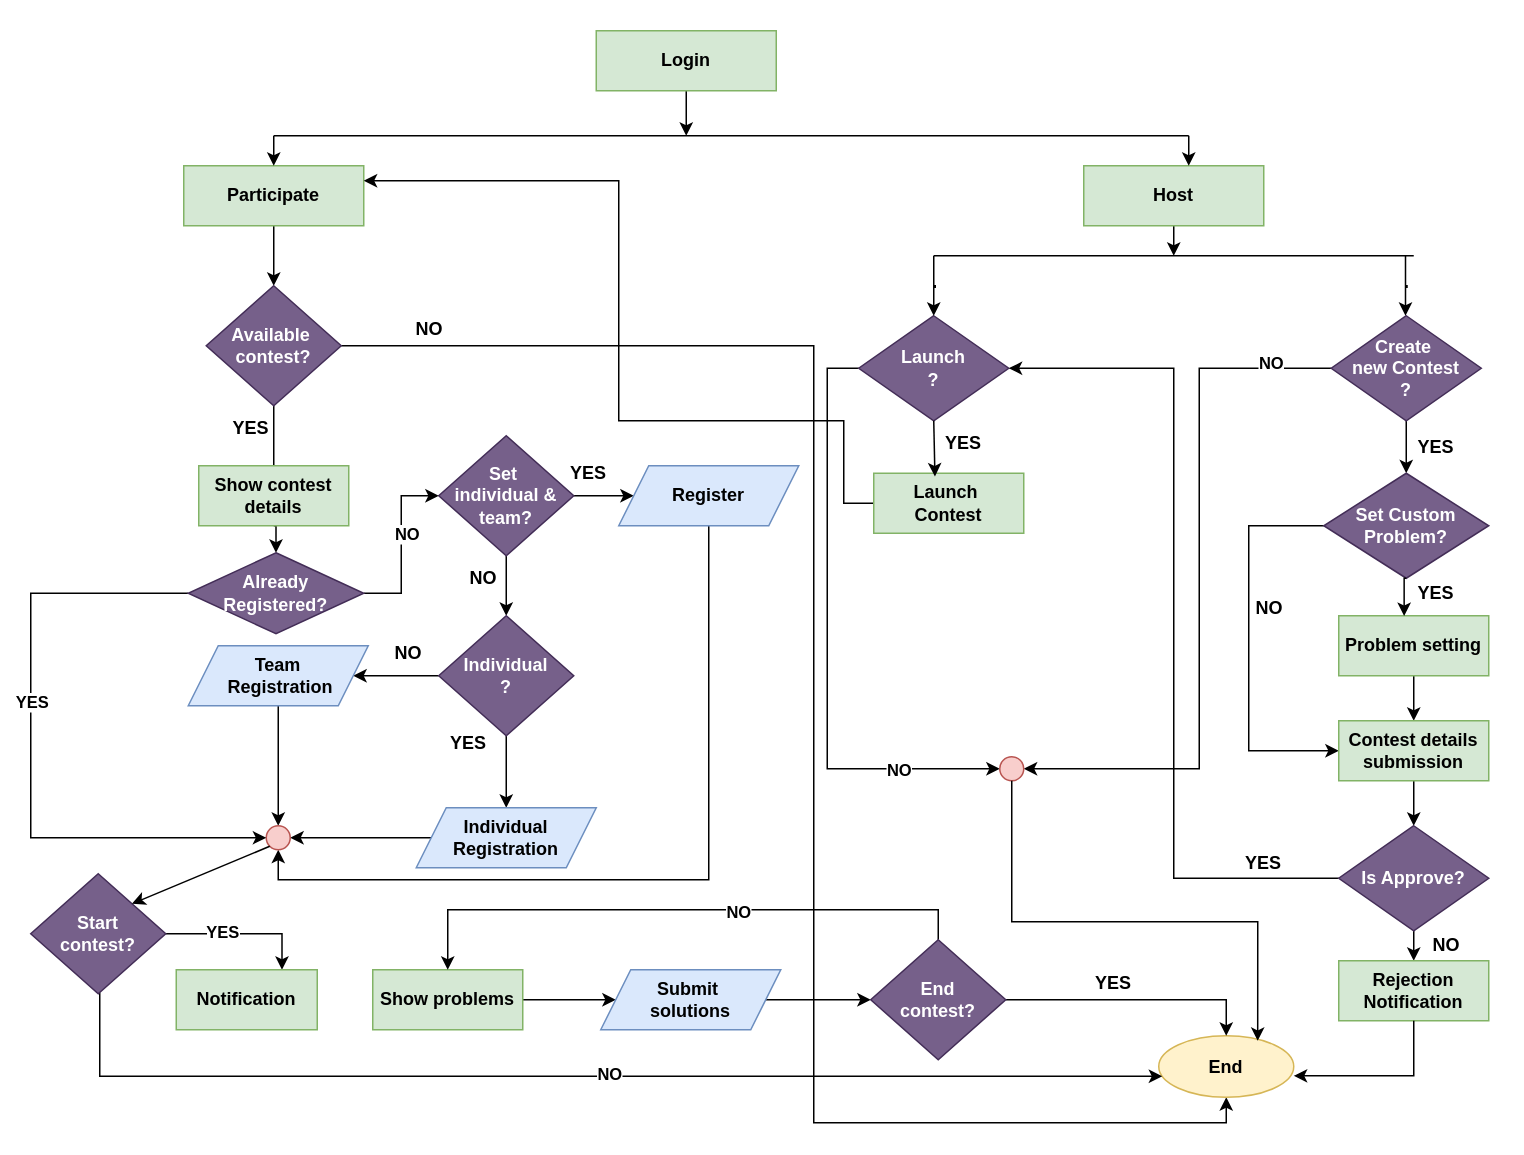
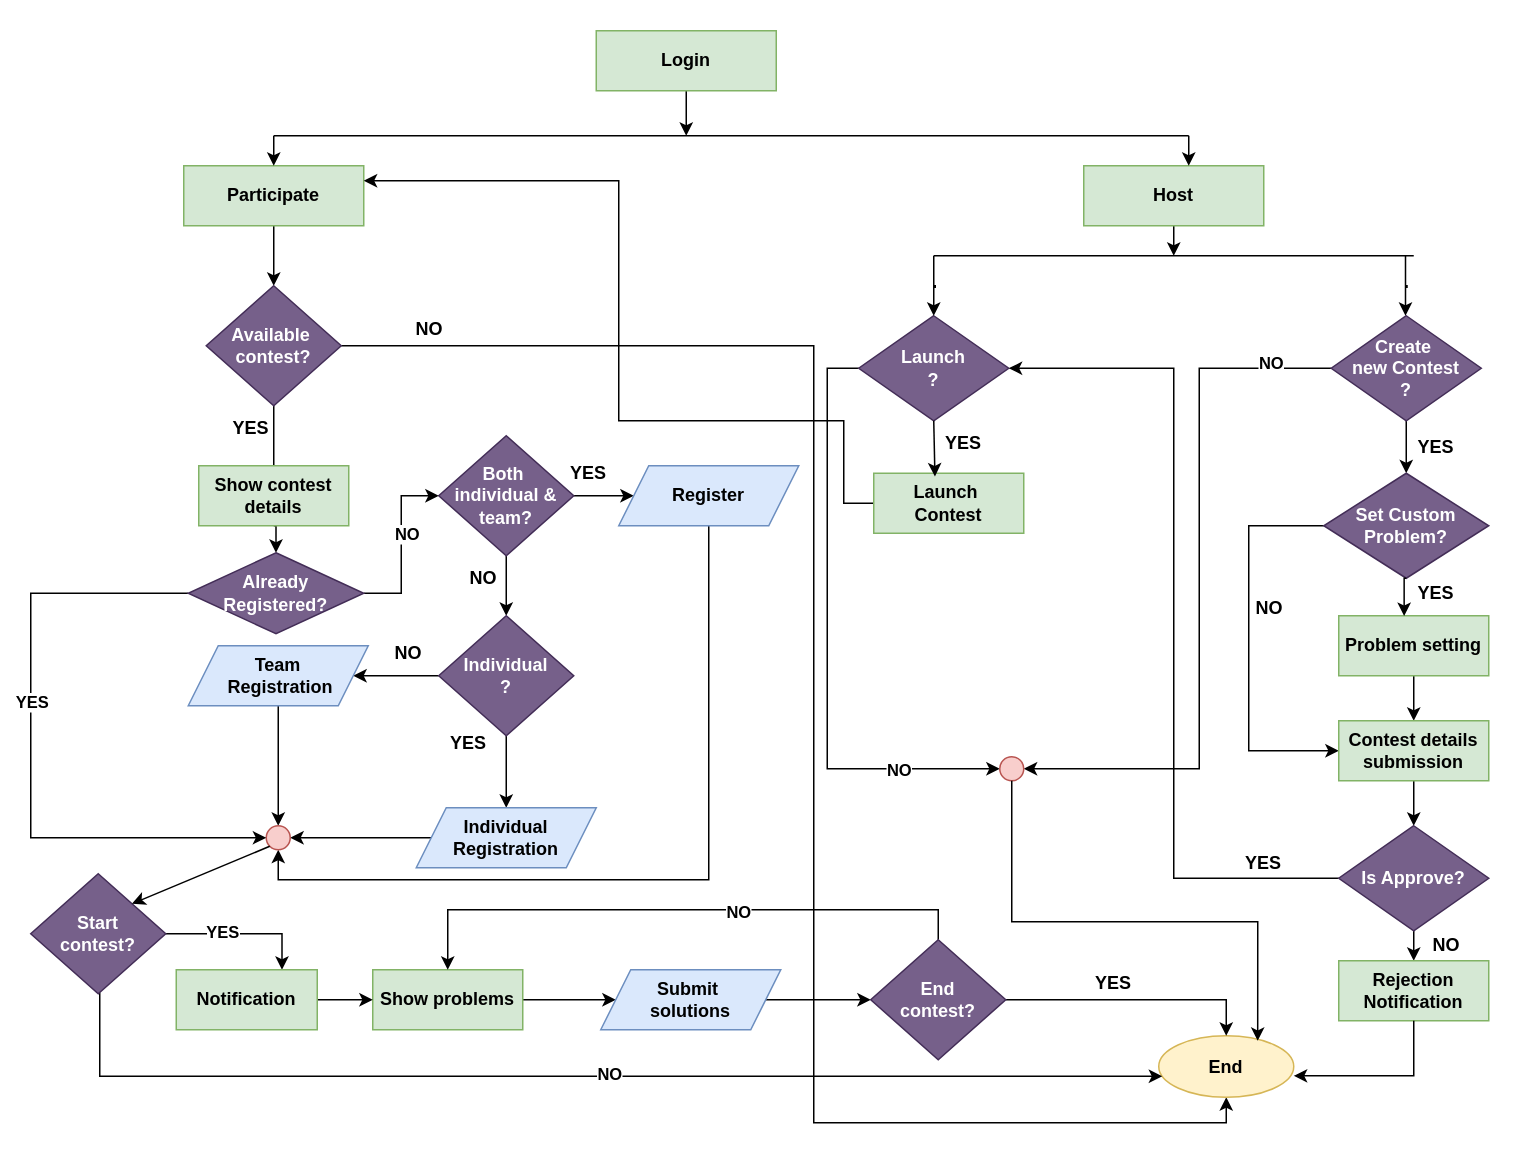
(506, 496) -> (506, 496)
none -> (344, 1000)
